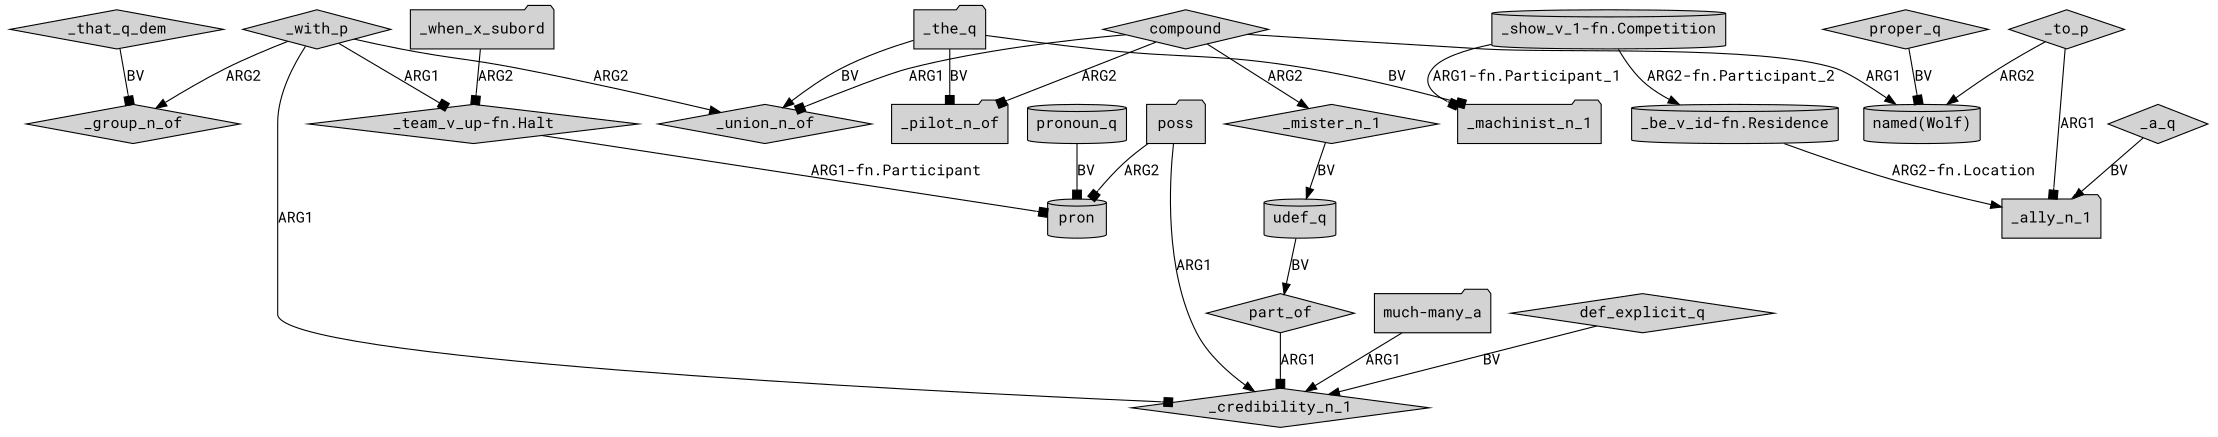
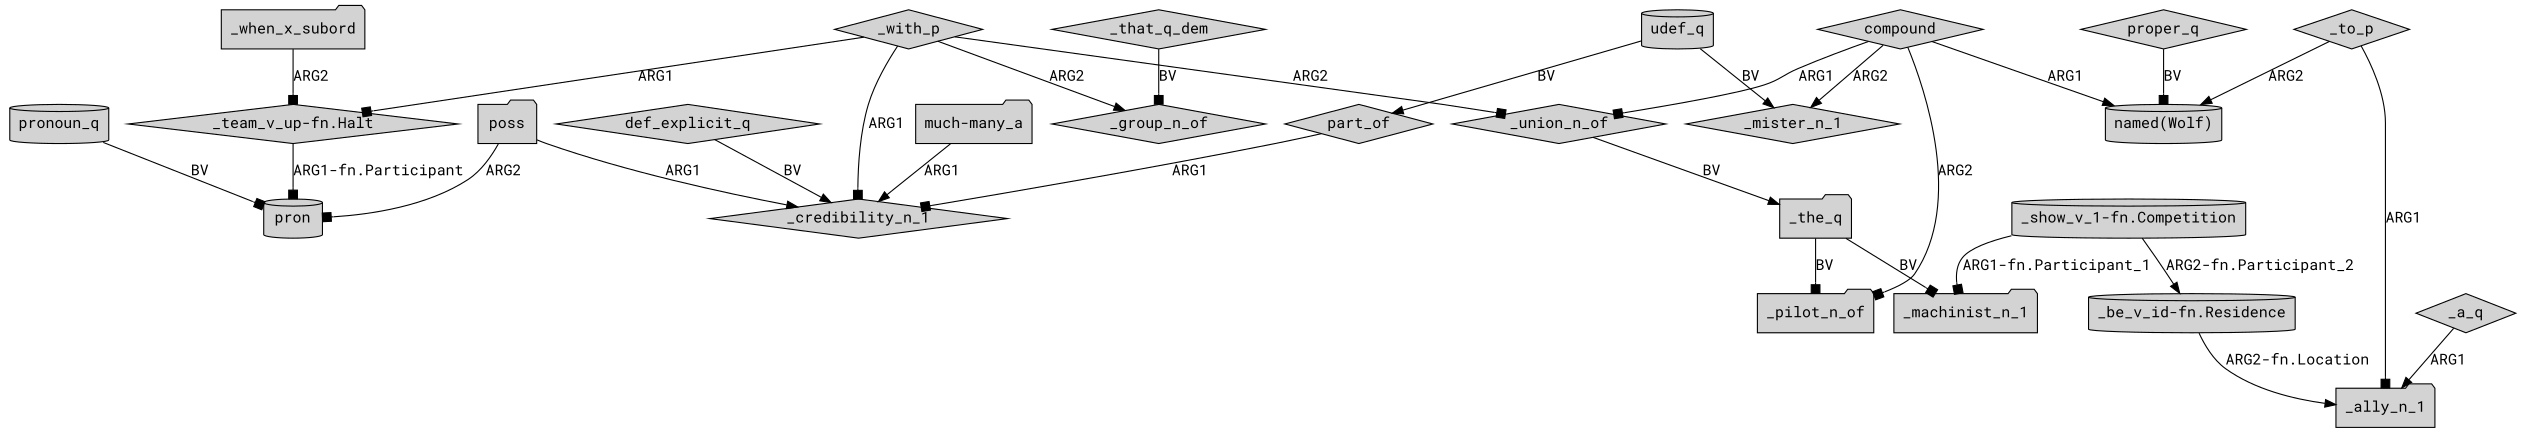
(849, 64) -> (1681, 169)
(533, 71) -> (1225, 74)
(1318, 165) -> (1733, 75)
(2119, 171) -> (2449, 361)
